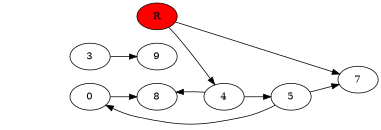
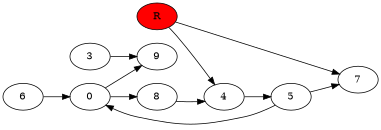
none -> (120, 79)
(194, 92) -> (187, 102)
none -> (23, 97)
